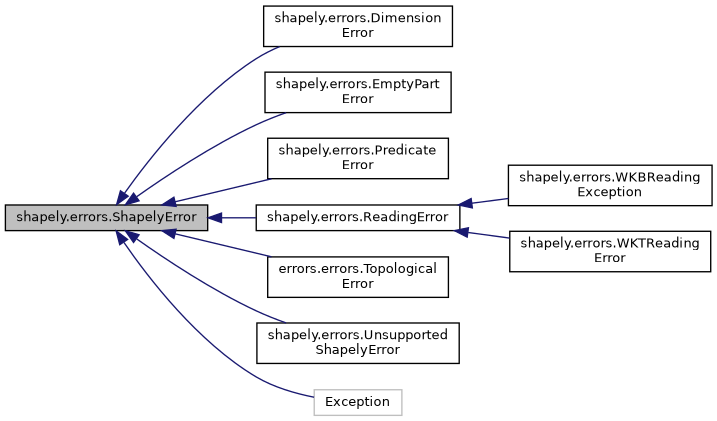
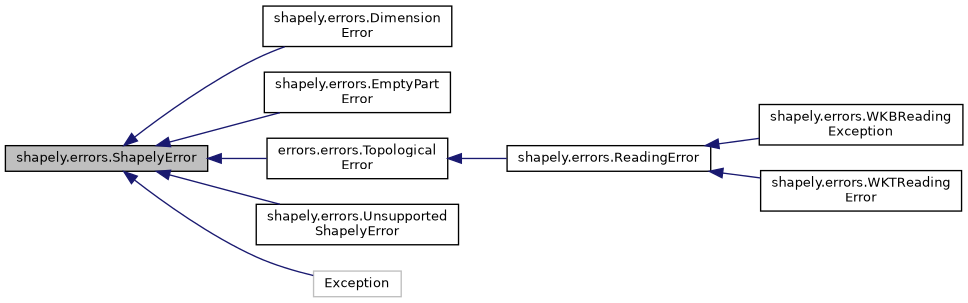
(358, 158) -> none
(239, 218) -> (484, 158)
